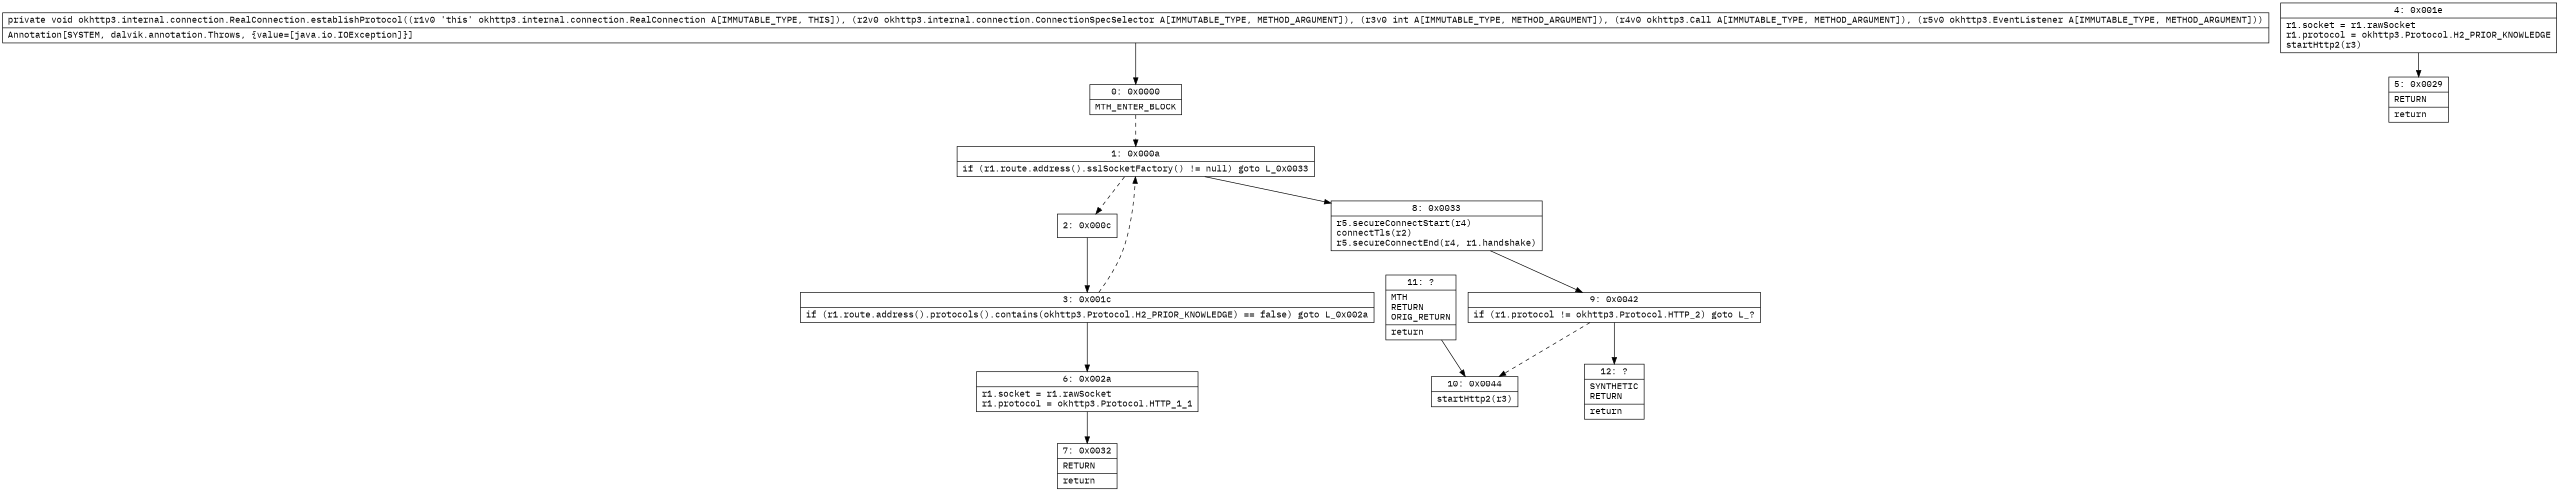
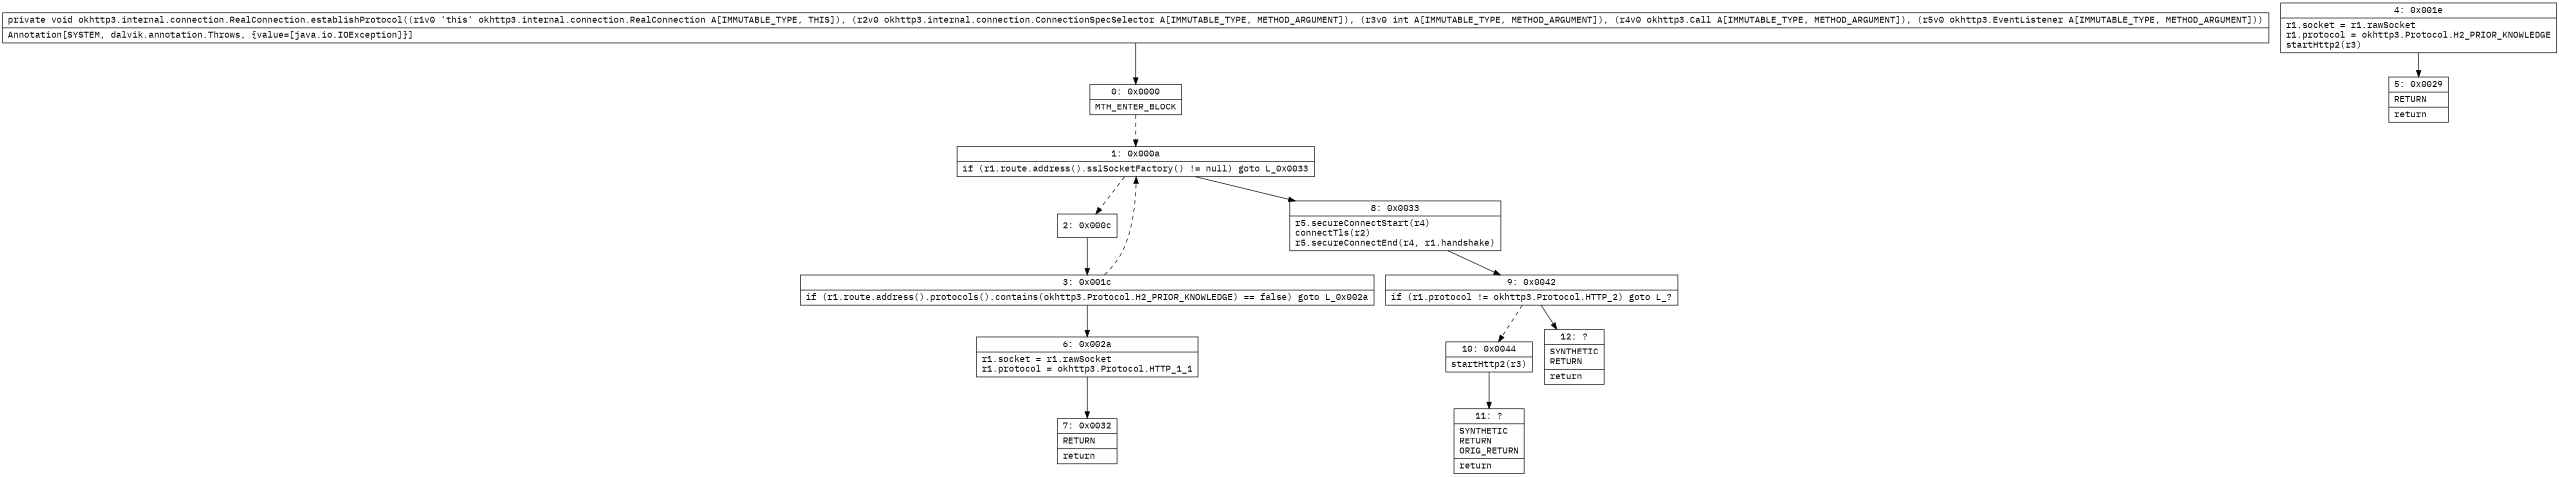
(1399, 297) -> (1484, 431)
(1452, 355) -> (1489, 387)
